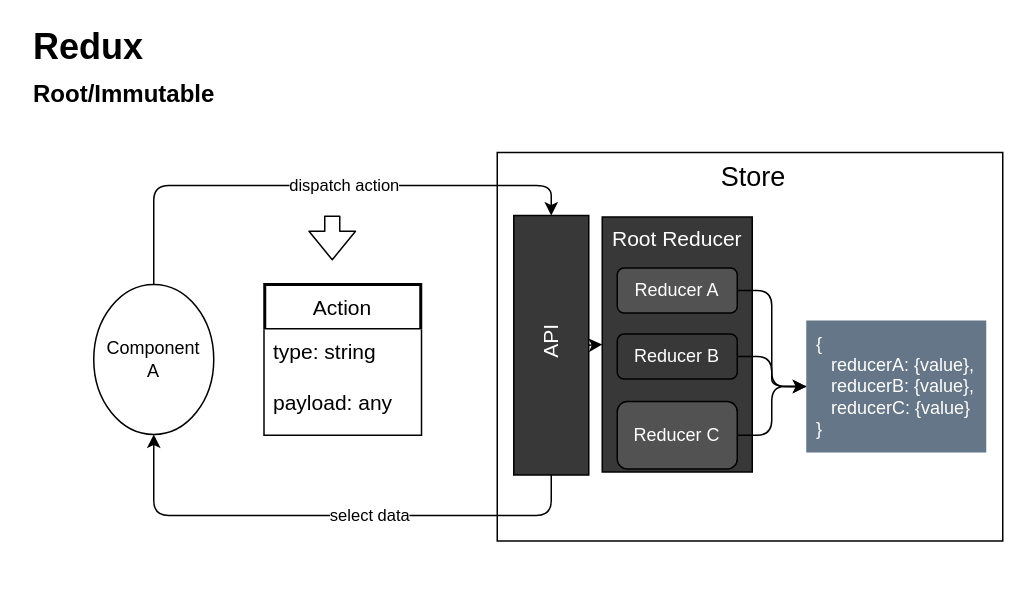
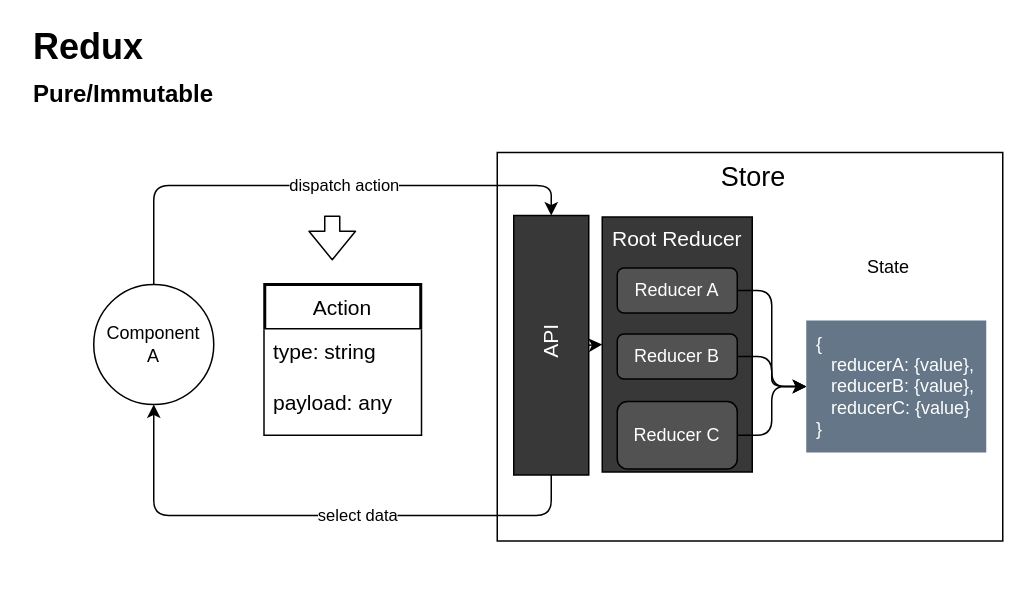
(131, 68) -> (131, 68)
none -> (889, 268)
(677, 356) -> (677, 356)
(154, 359) -> (154, 344)
(803, 386) -> (737, 356)
